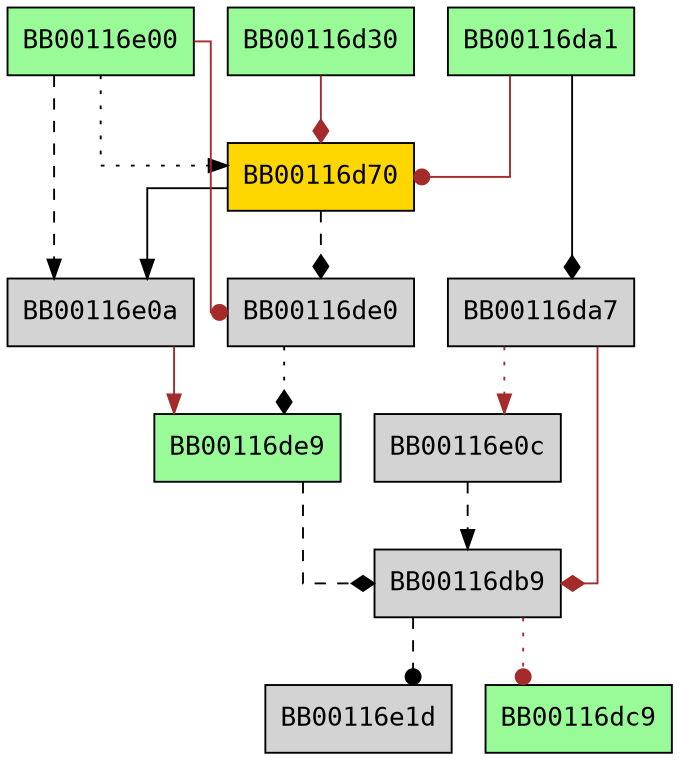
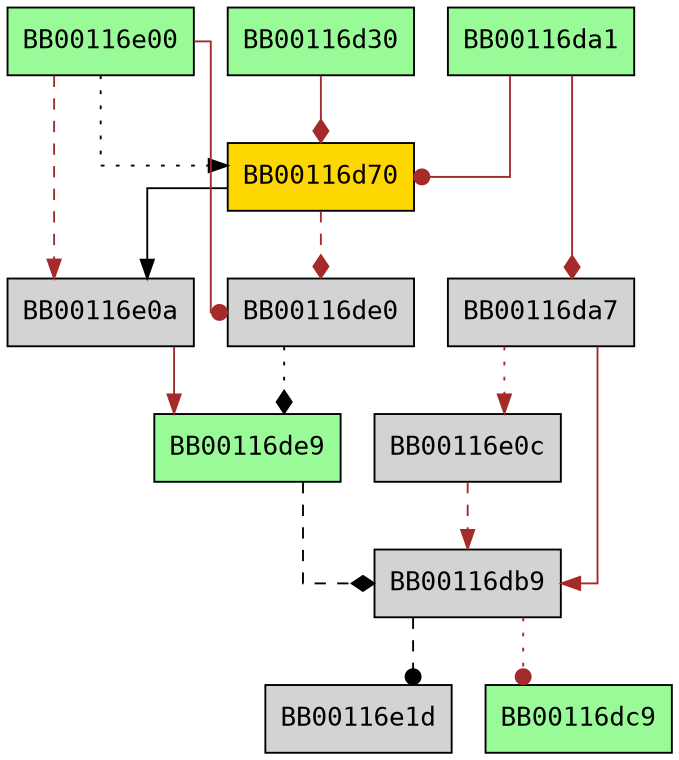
(572, 166) -> (572, 166)
(54, 168) -> (54, 168)
(321, 233) -> (321, 233)
(598, 472) -> (598, 474)
(468, 506) -> (468, 506)
